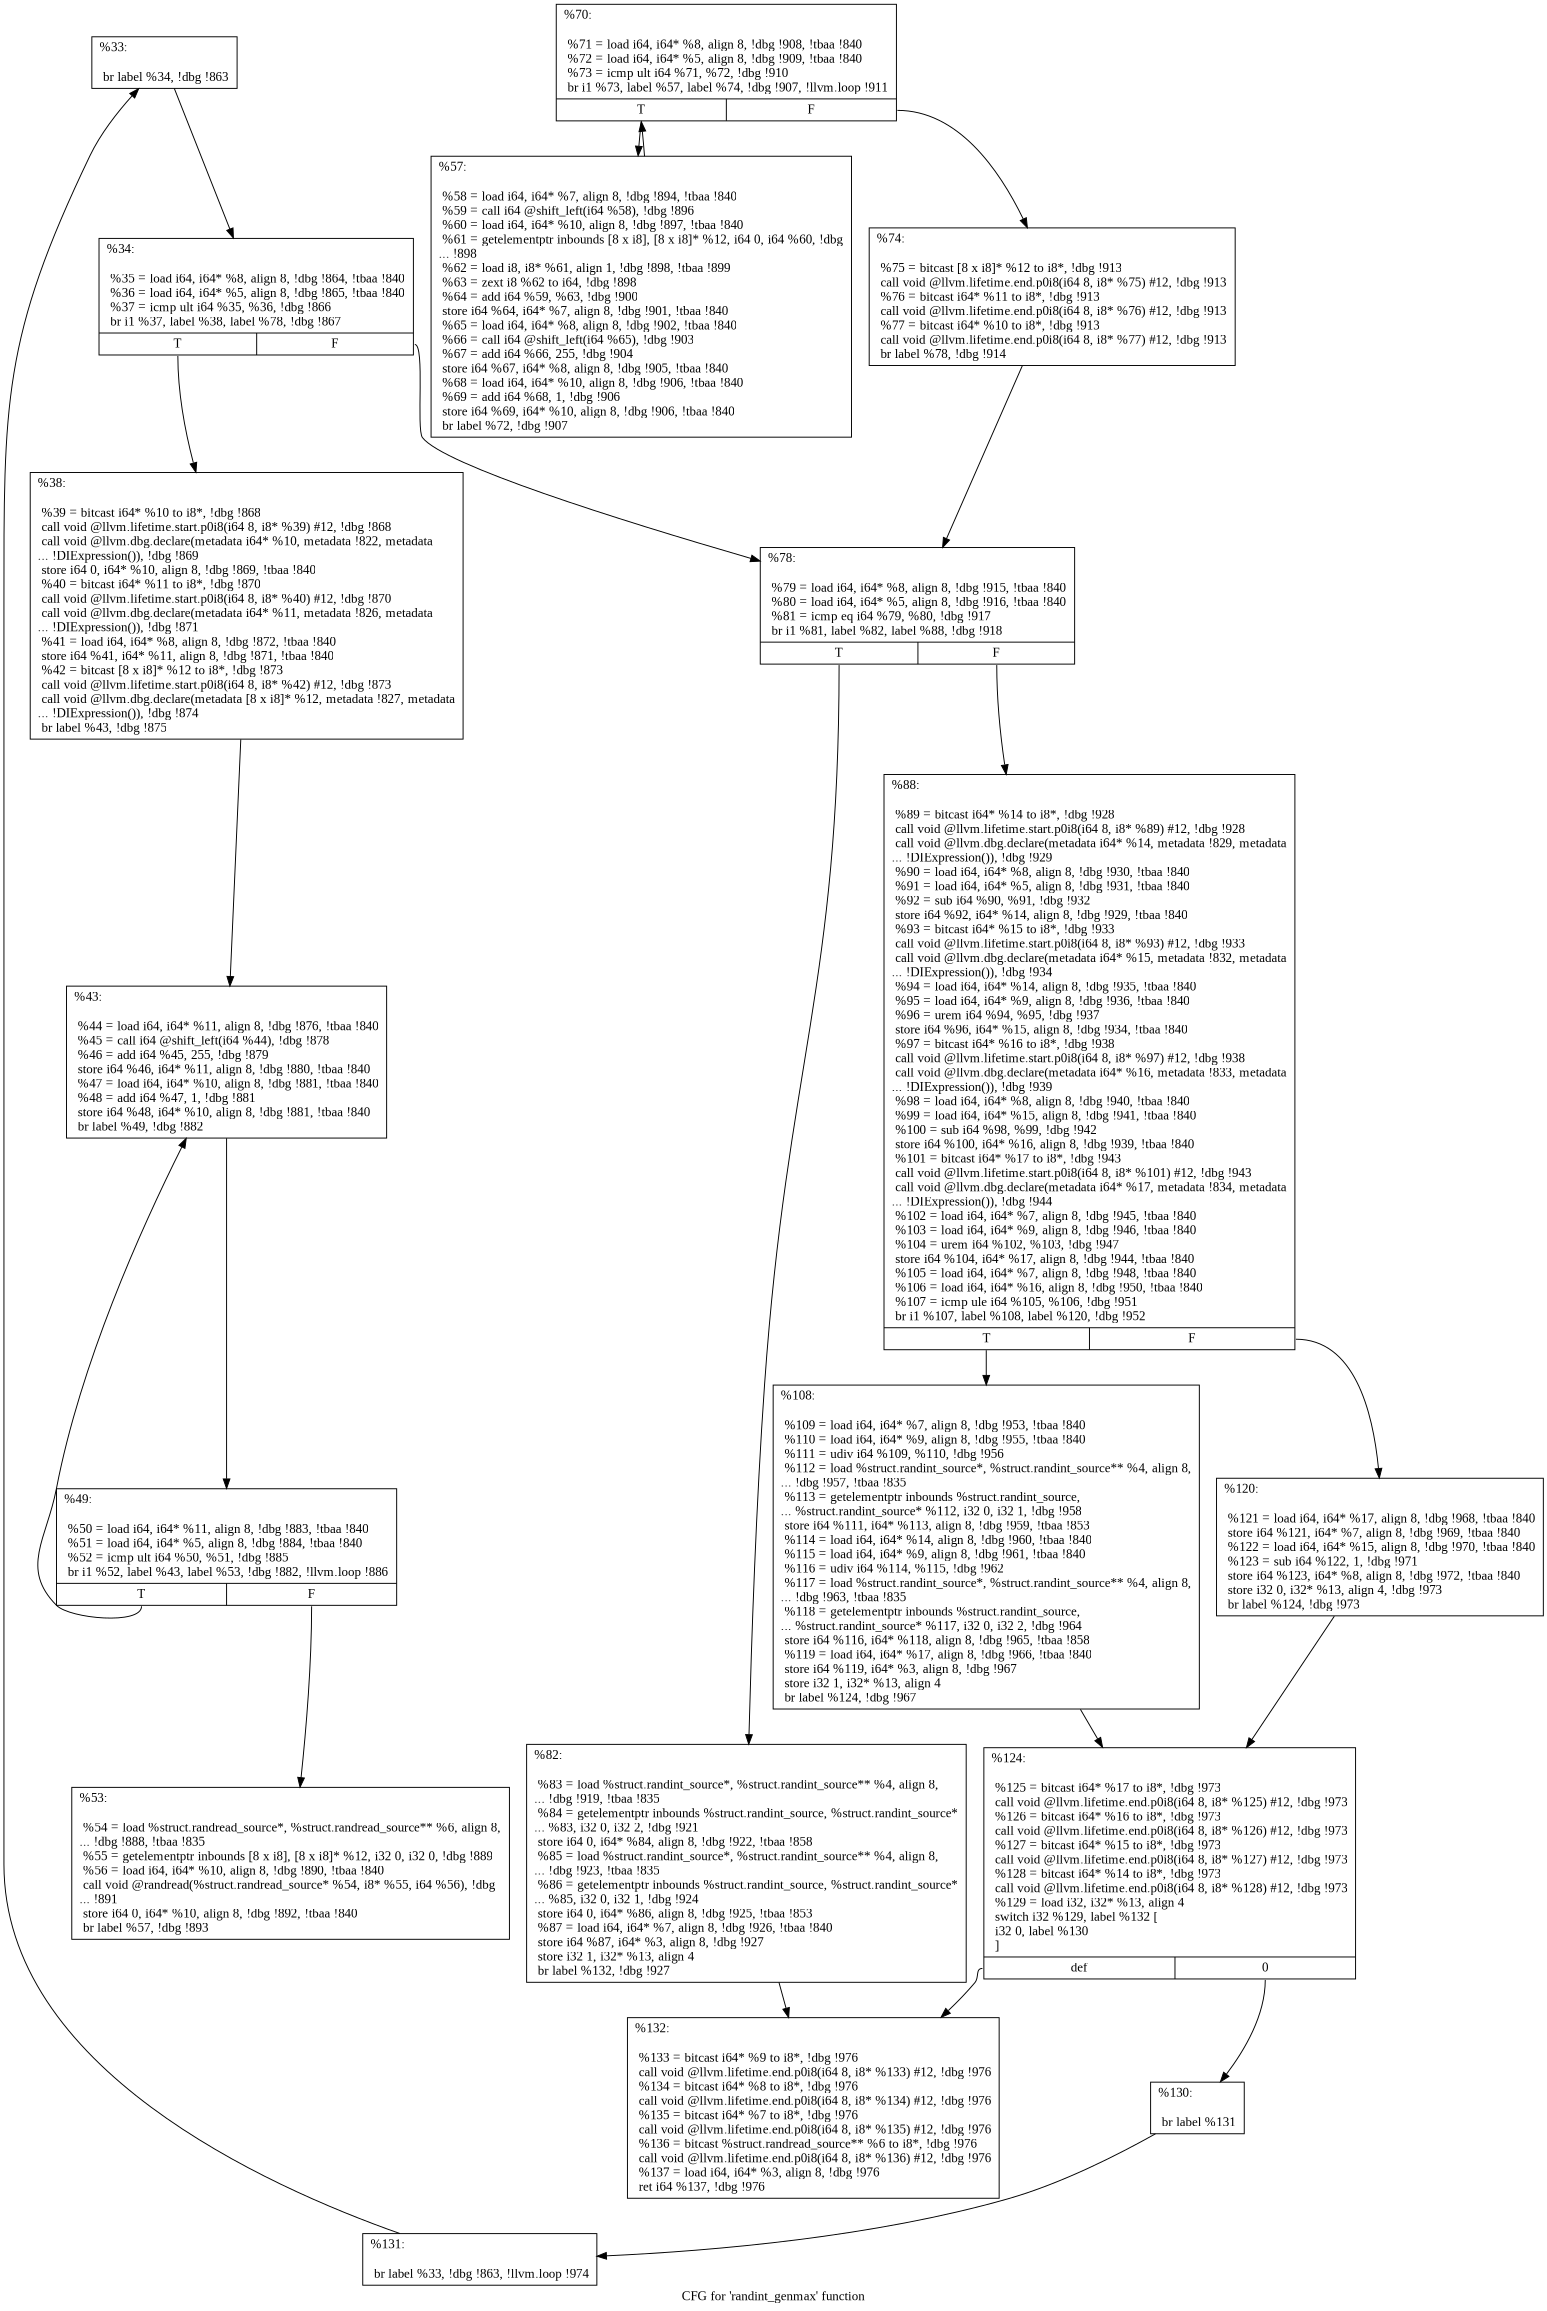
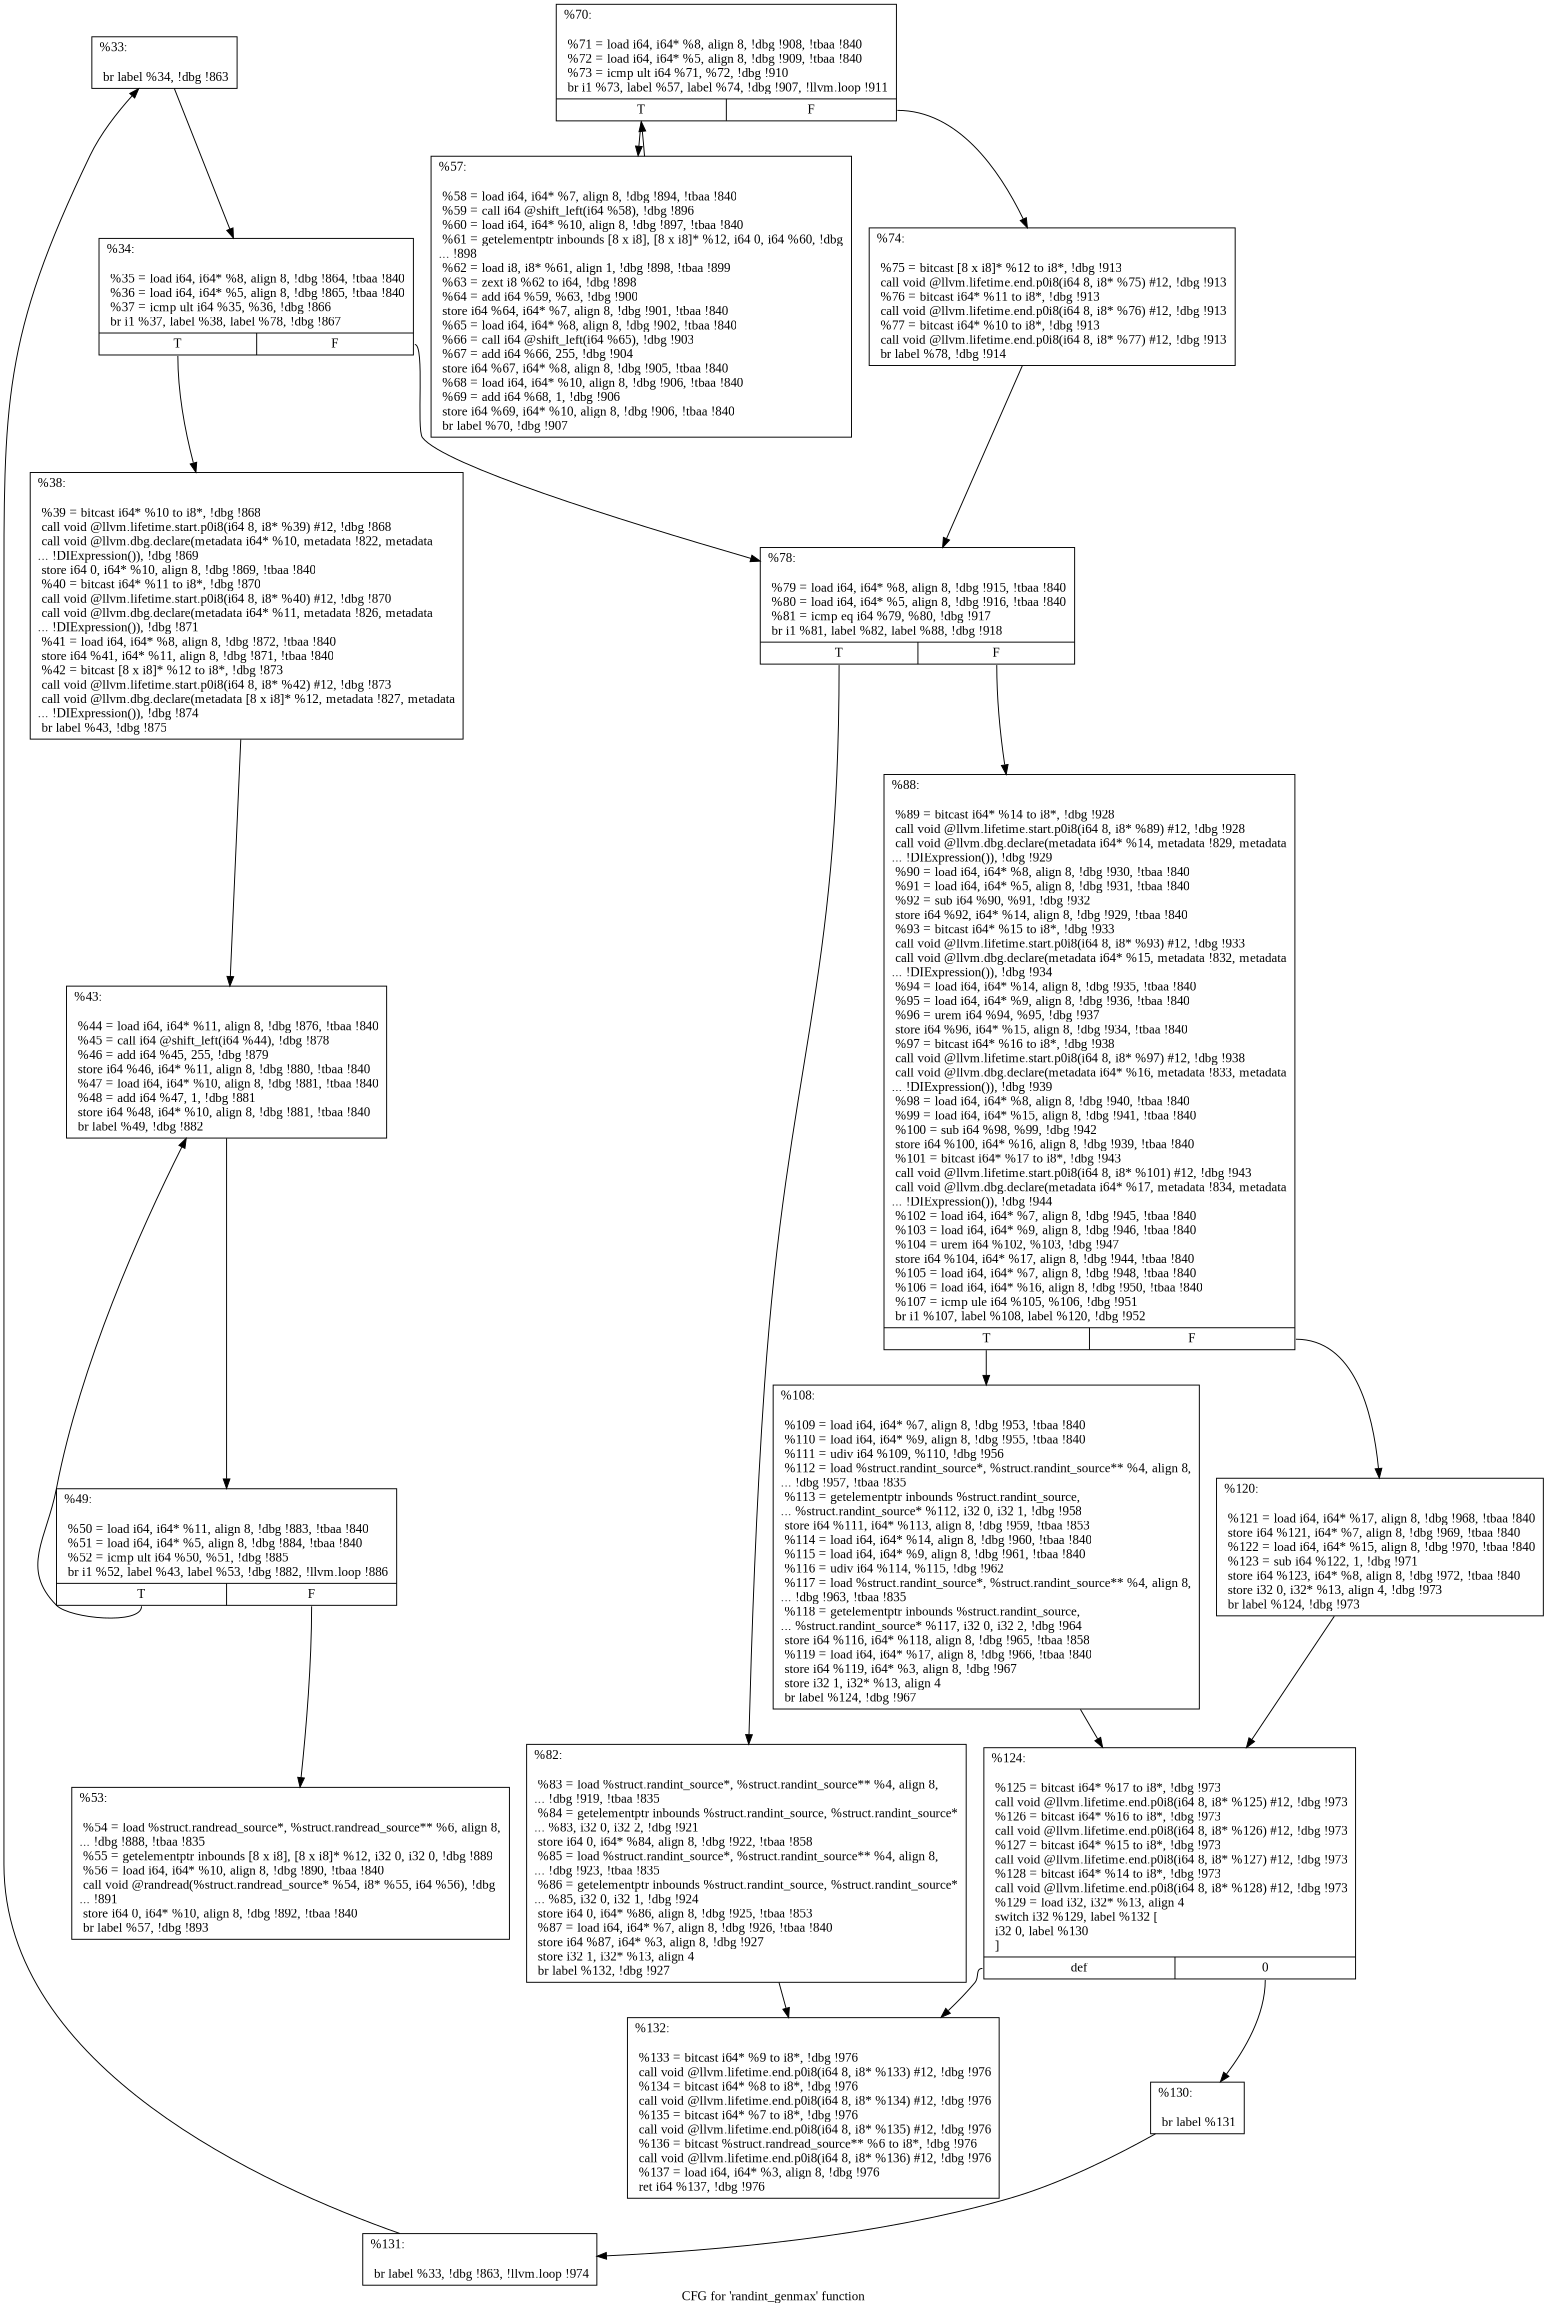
(504, 426) -> (504, 426)
